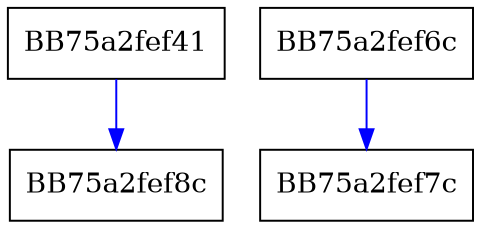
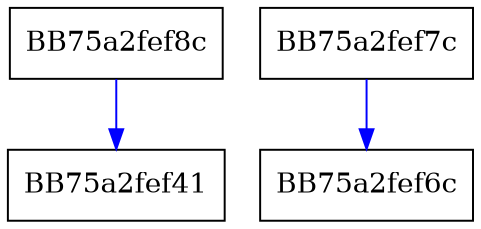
(116, 104) -> (116, 104)
(367, 104) -> (367, 104)
